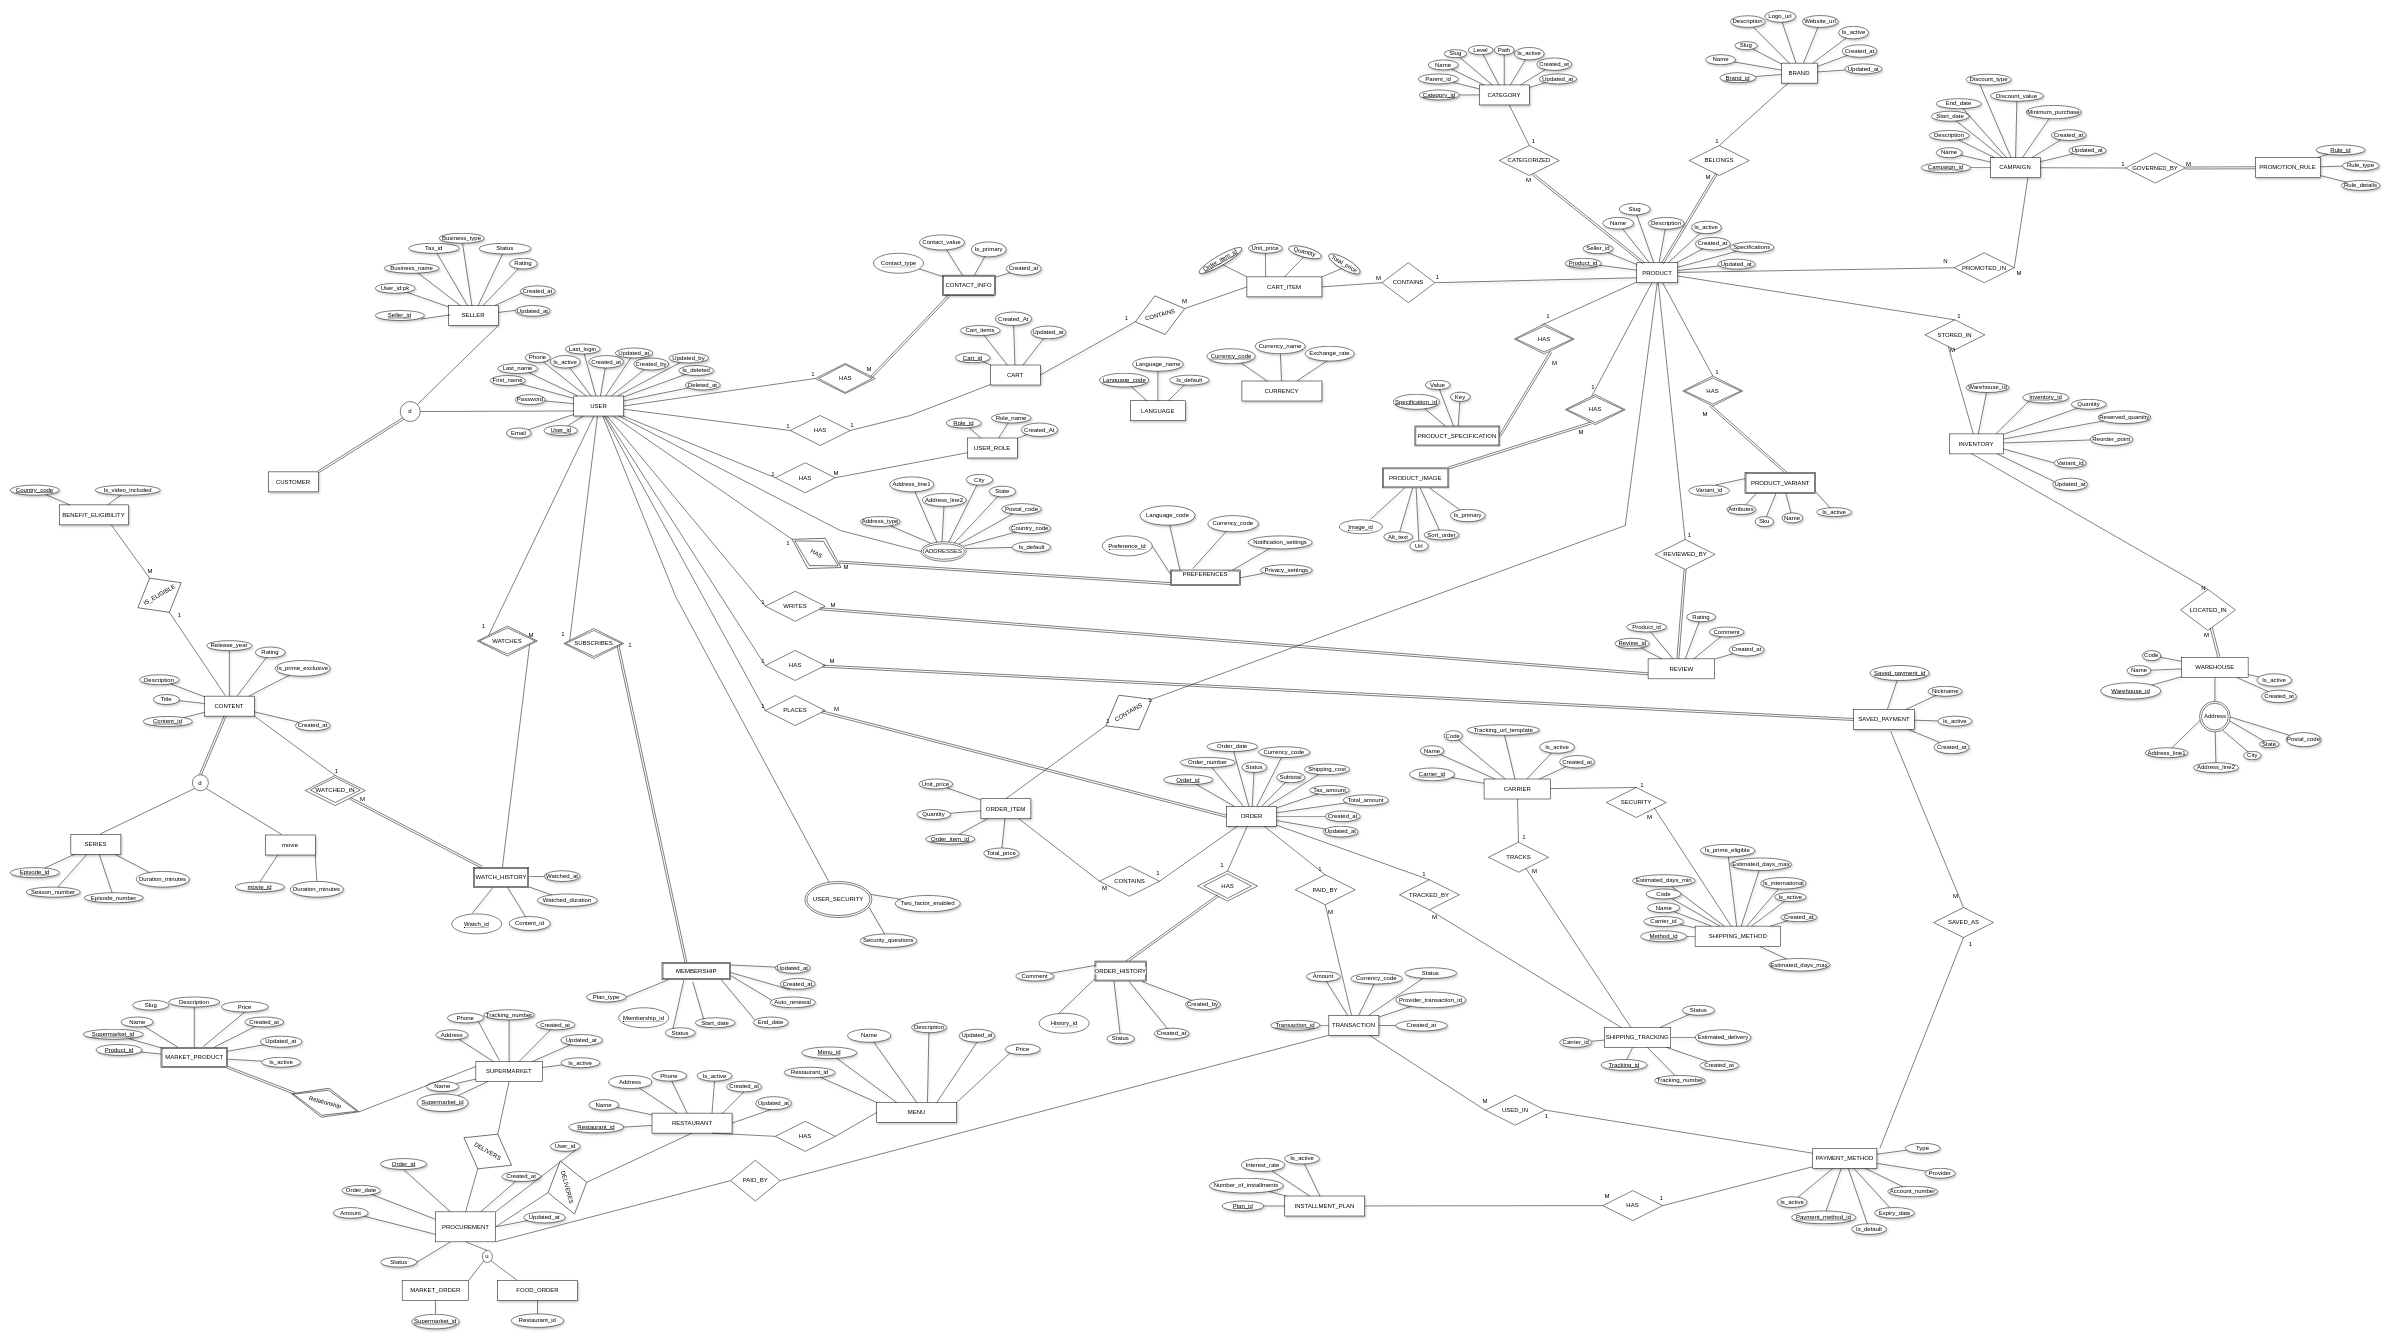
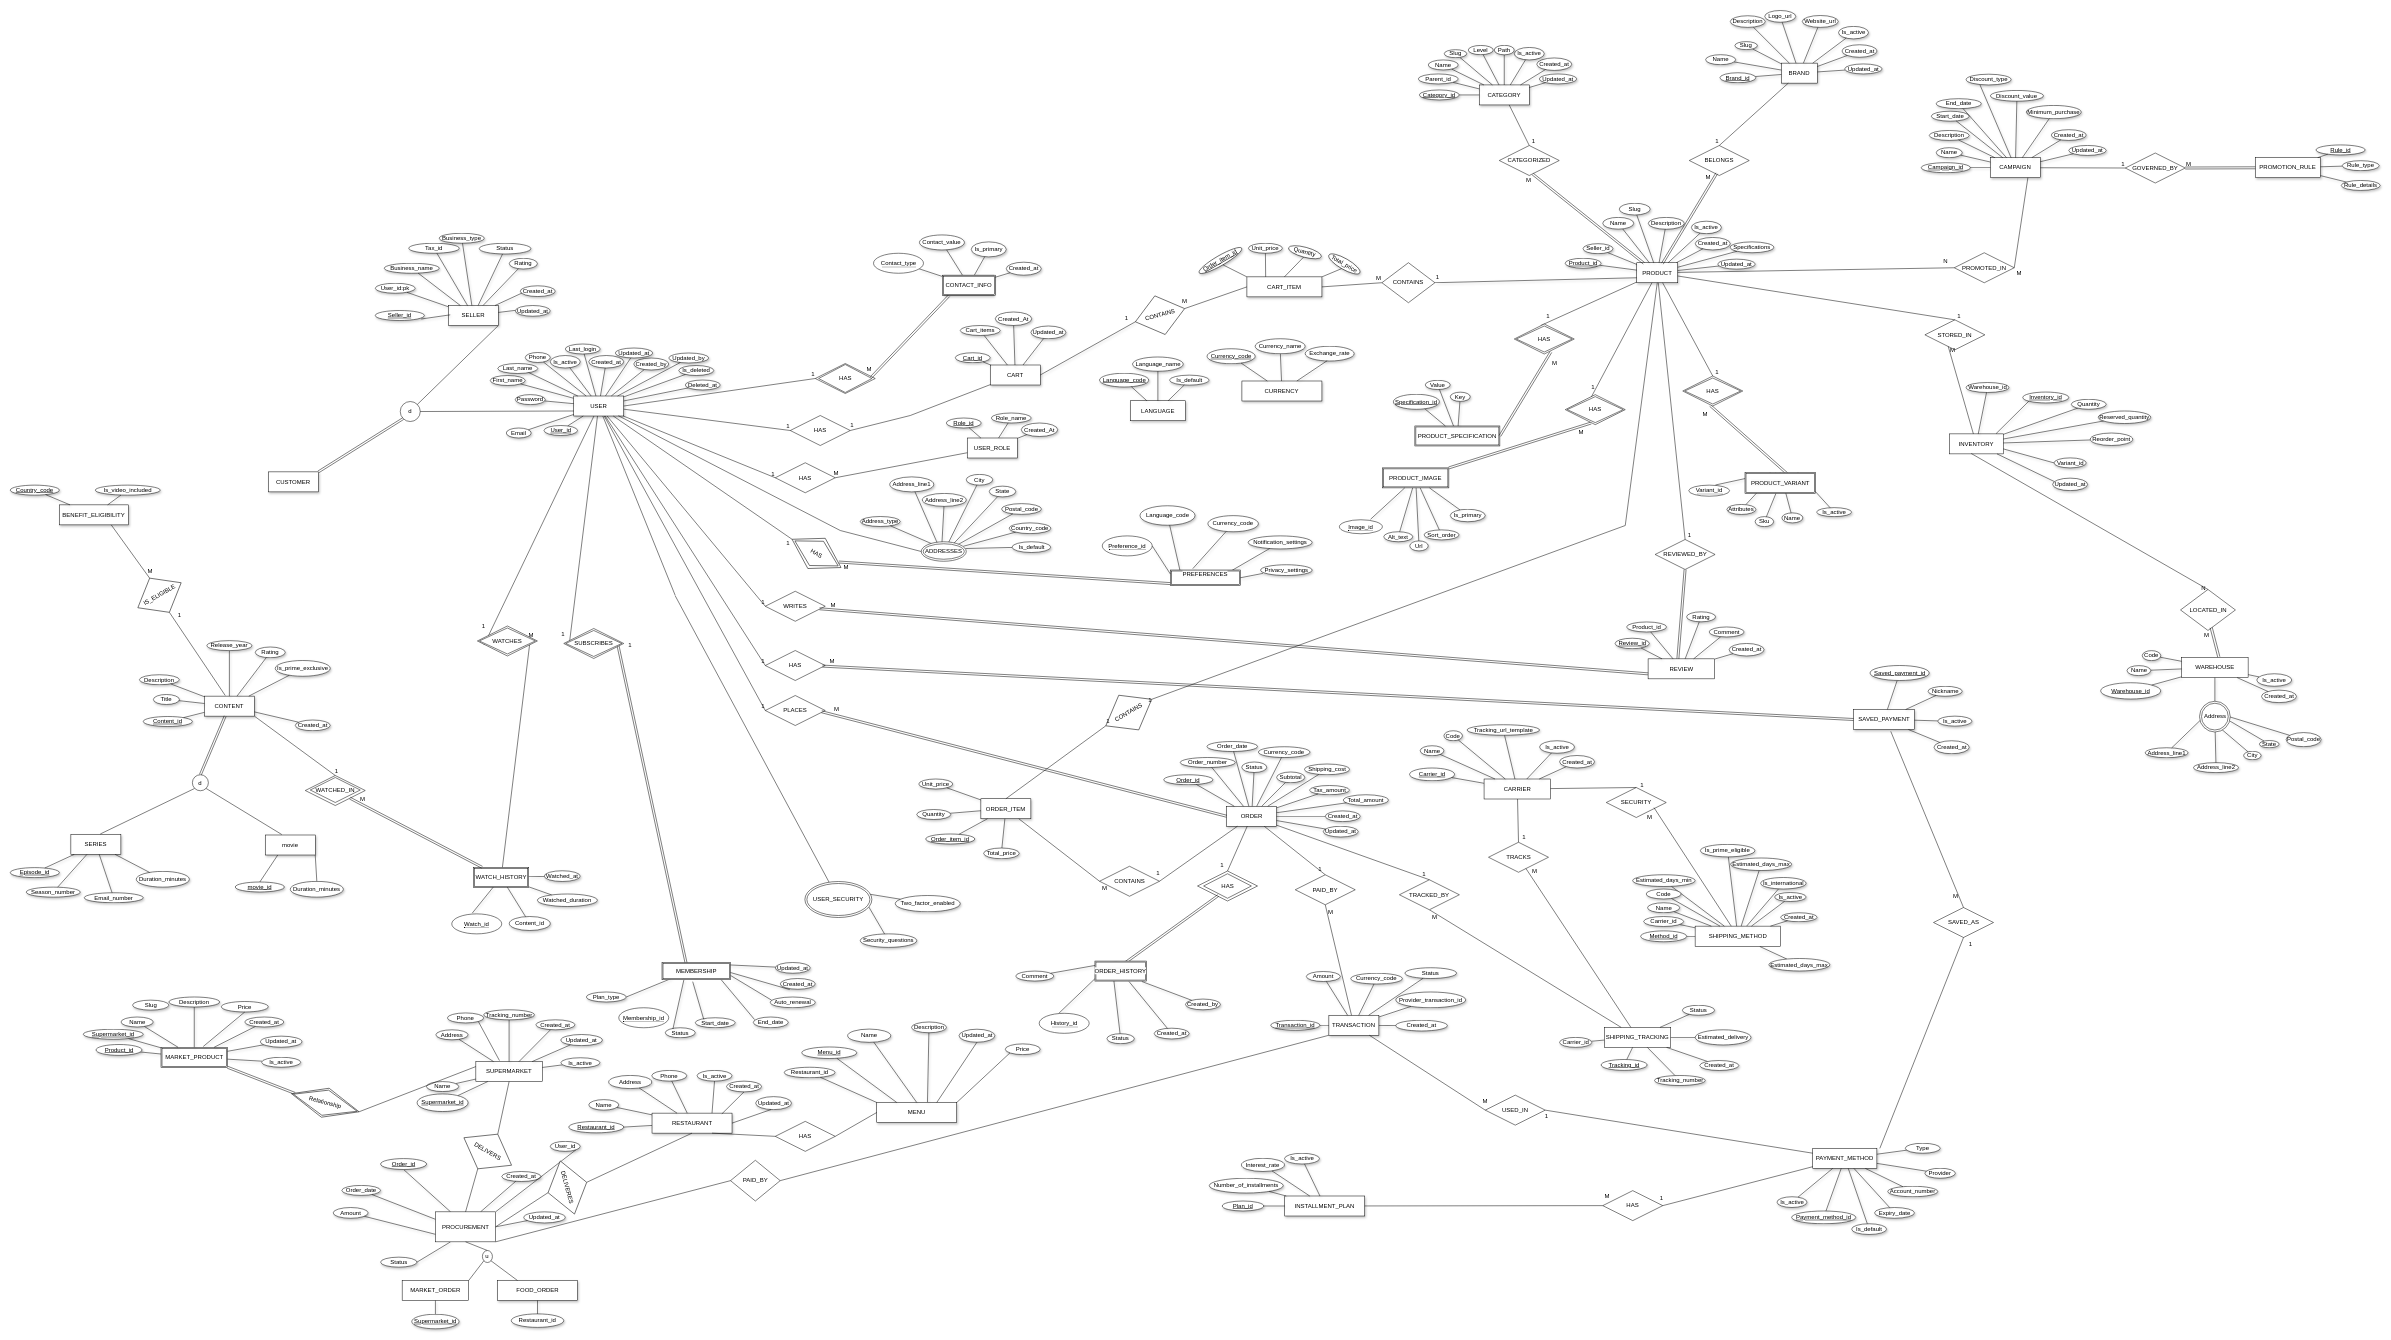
(114, 898) -> (114, 898)
